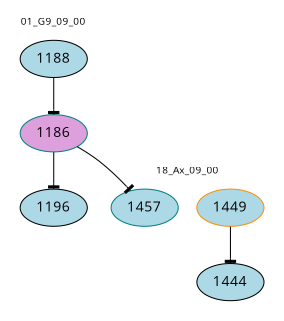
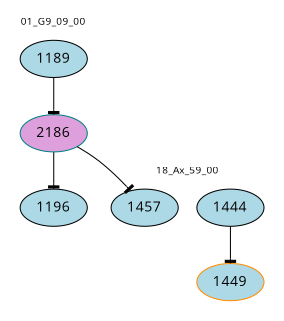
(54, 59) -> (54, 59)
(54, 133) -> (54, 133)
(188, 171) -> (188, 171)
(145, 208) -> (145, 208)
(230, 242) -> (230, 242)
